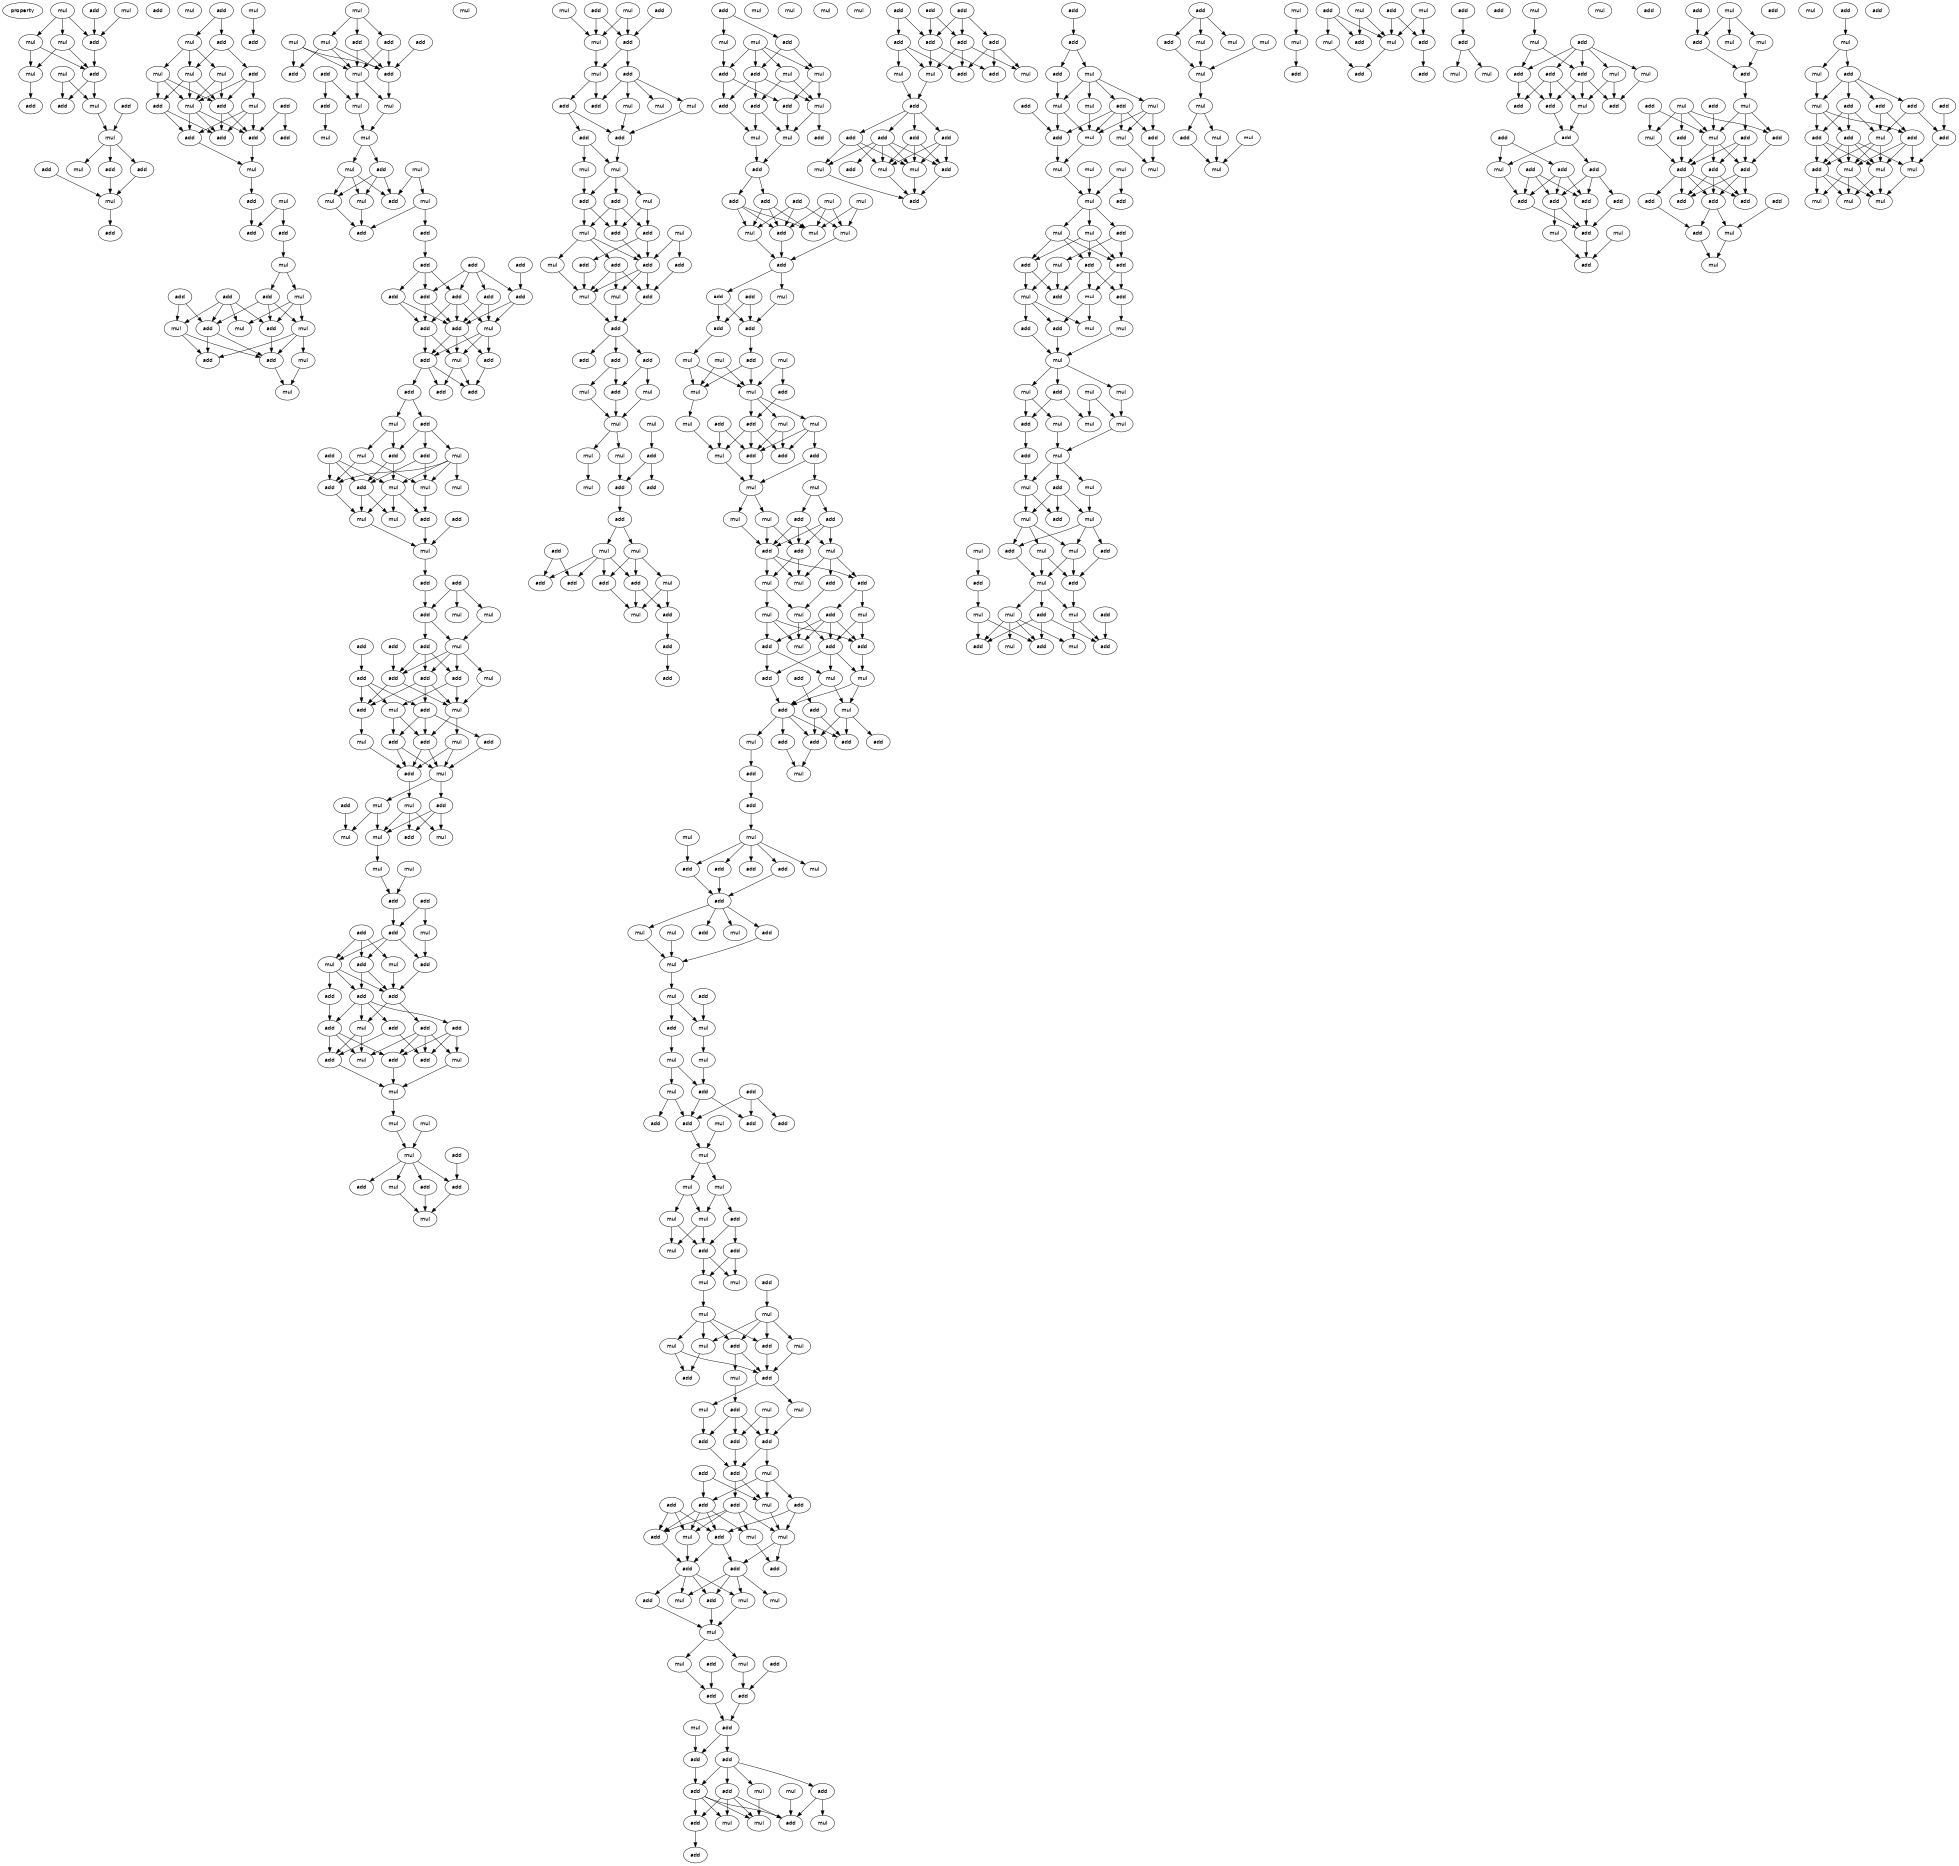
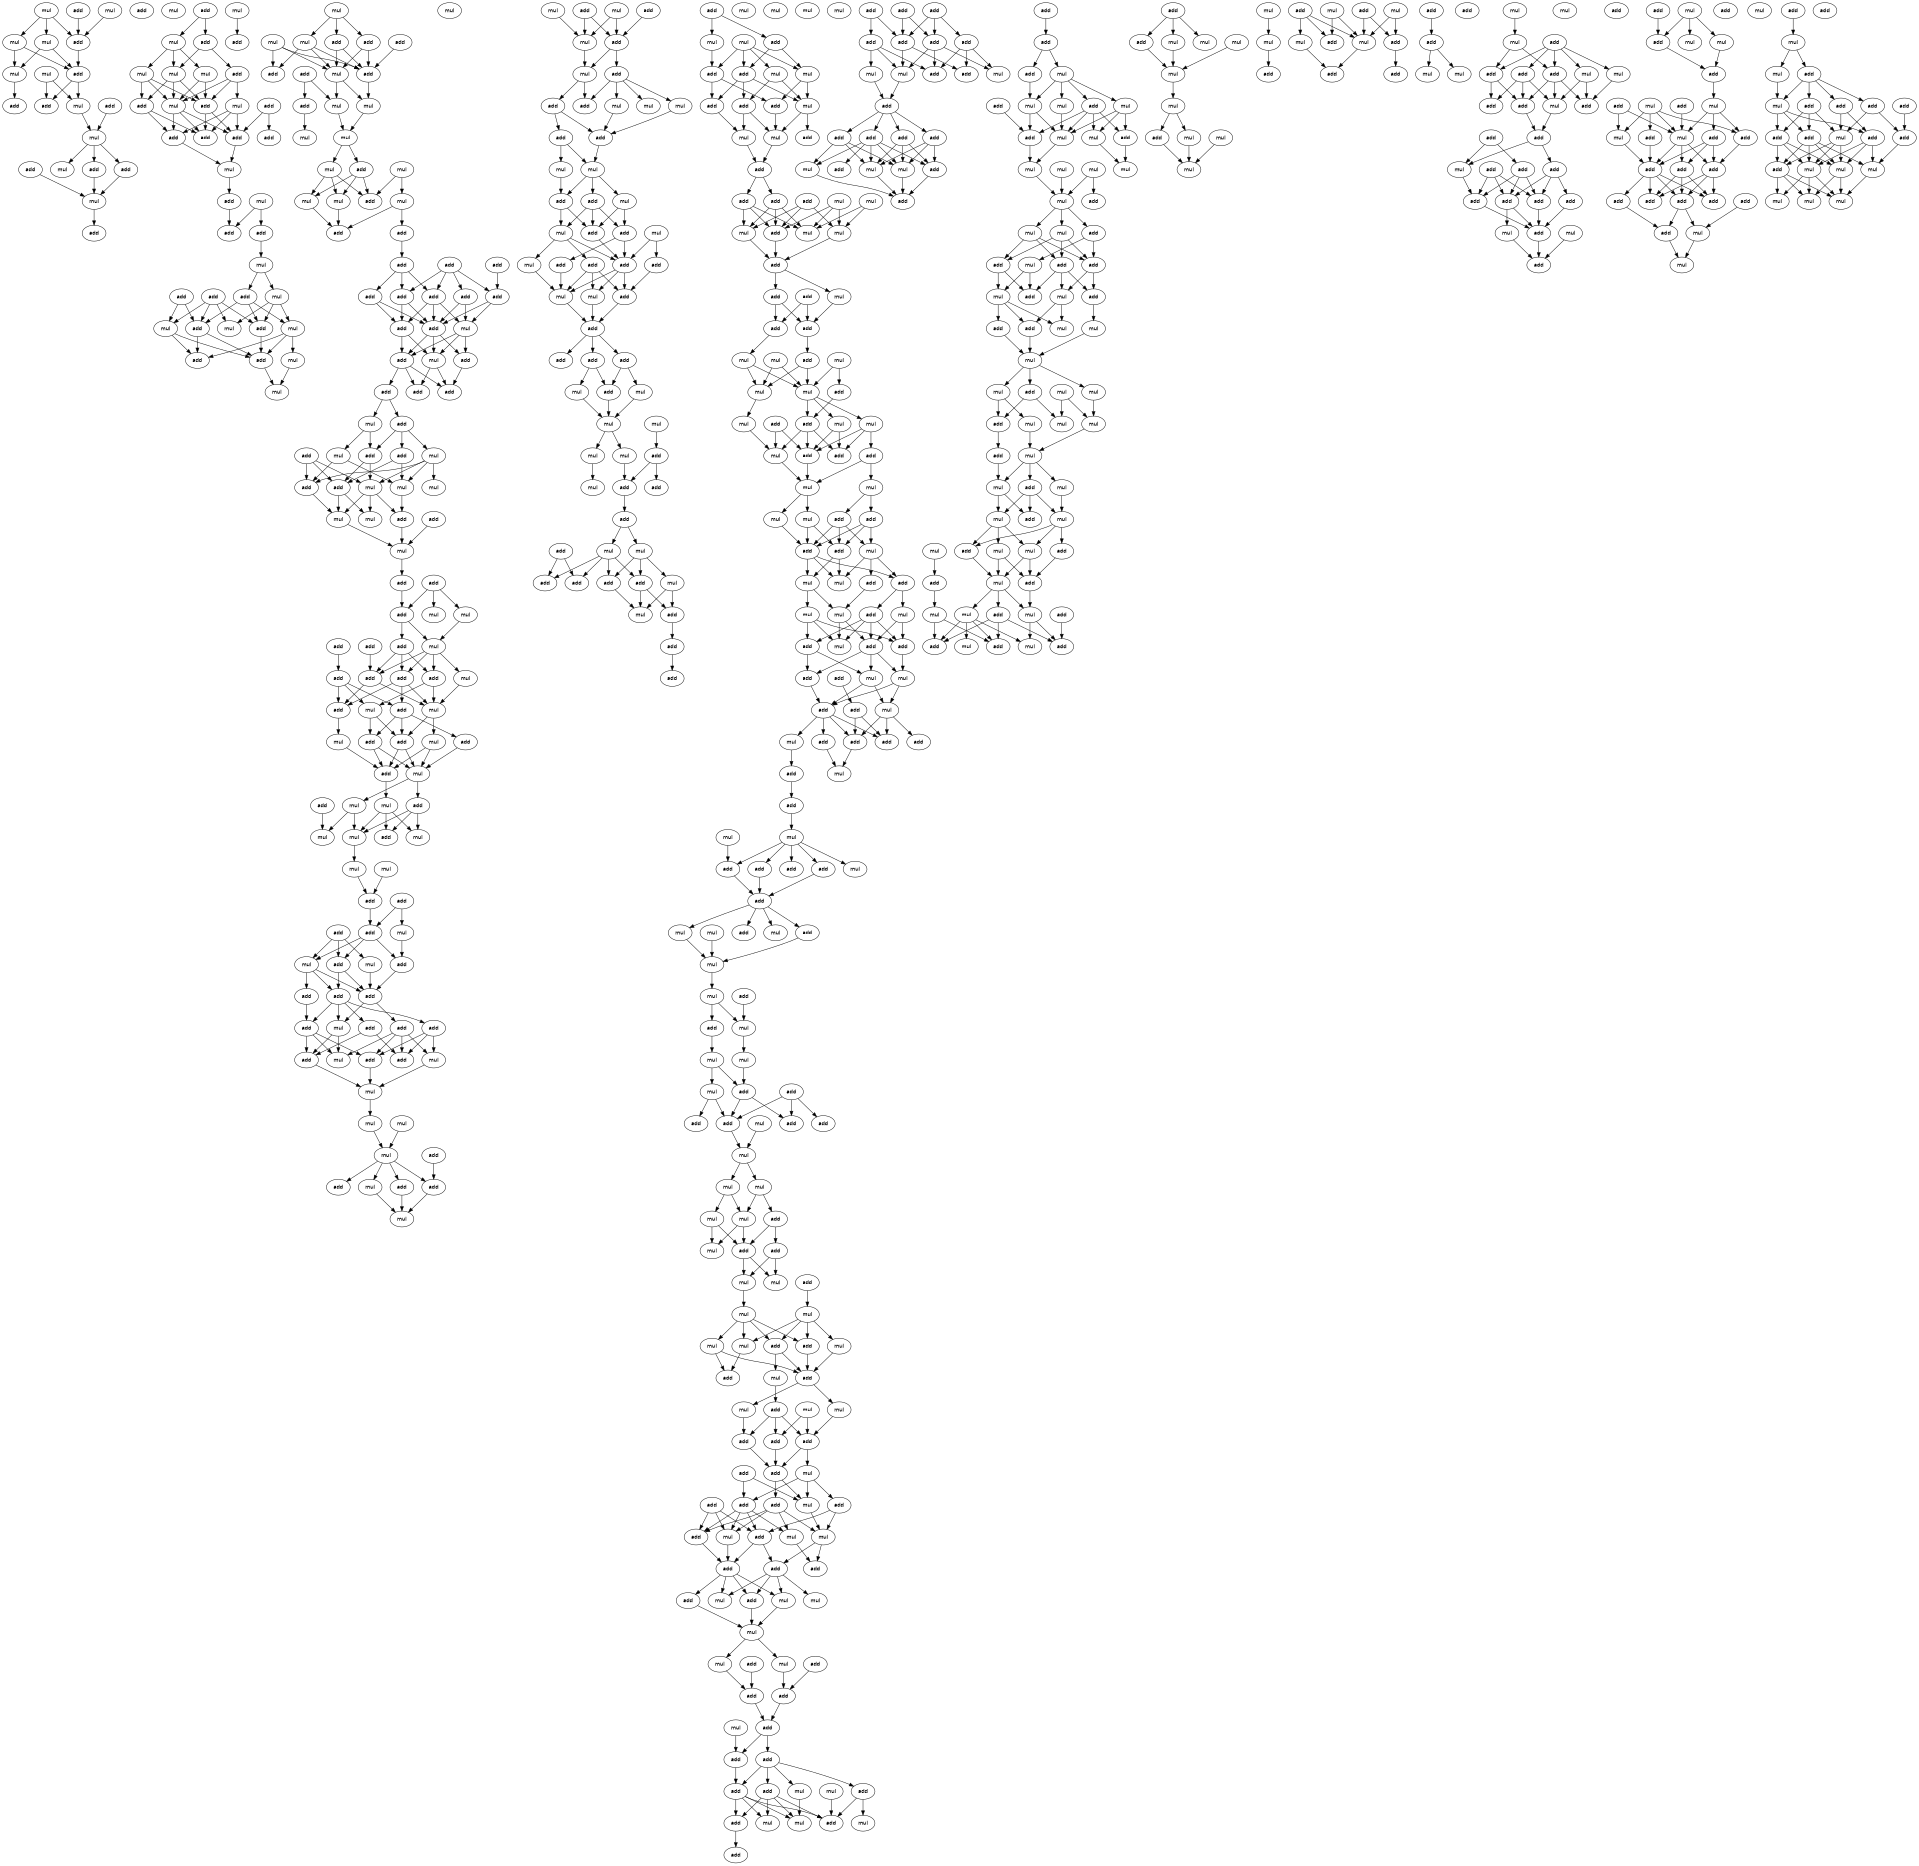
(23, 11) -> none
